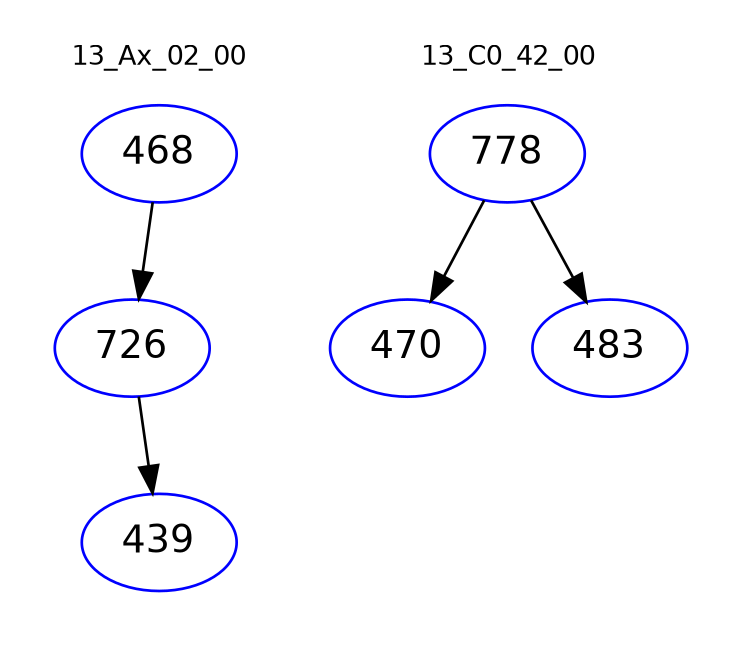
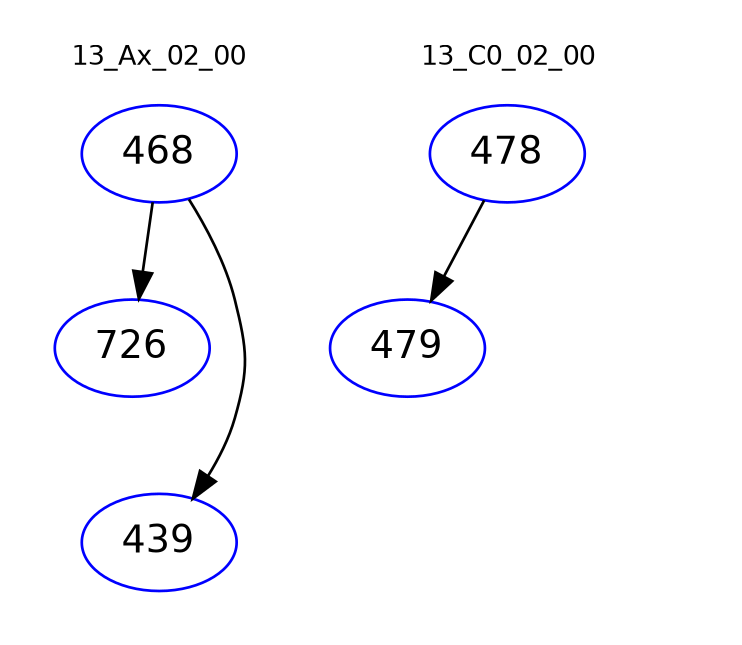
(509, 58) -> (509, 58)
(507, 154) -> (507, 154)
(407, 348) -> (407, 348)
(610, 348) -> none
(144, 431) -> (243, 336)
